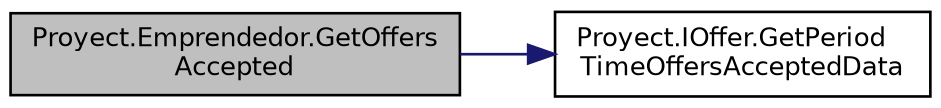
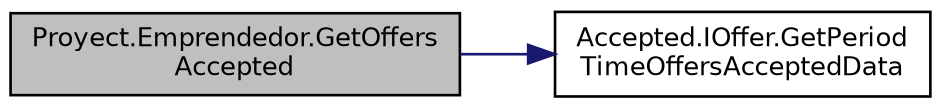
(743, 54) -> (743, 54)
